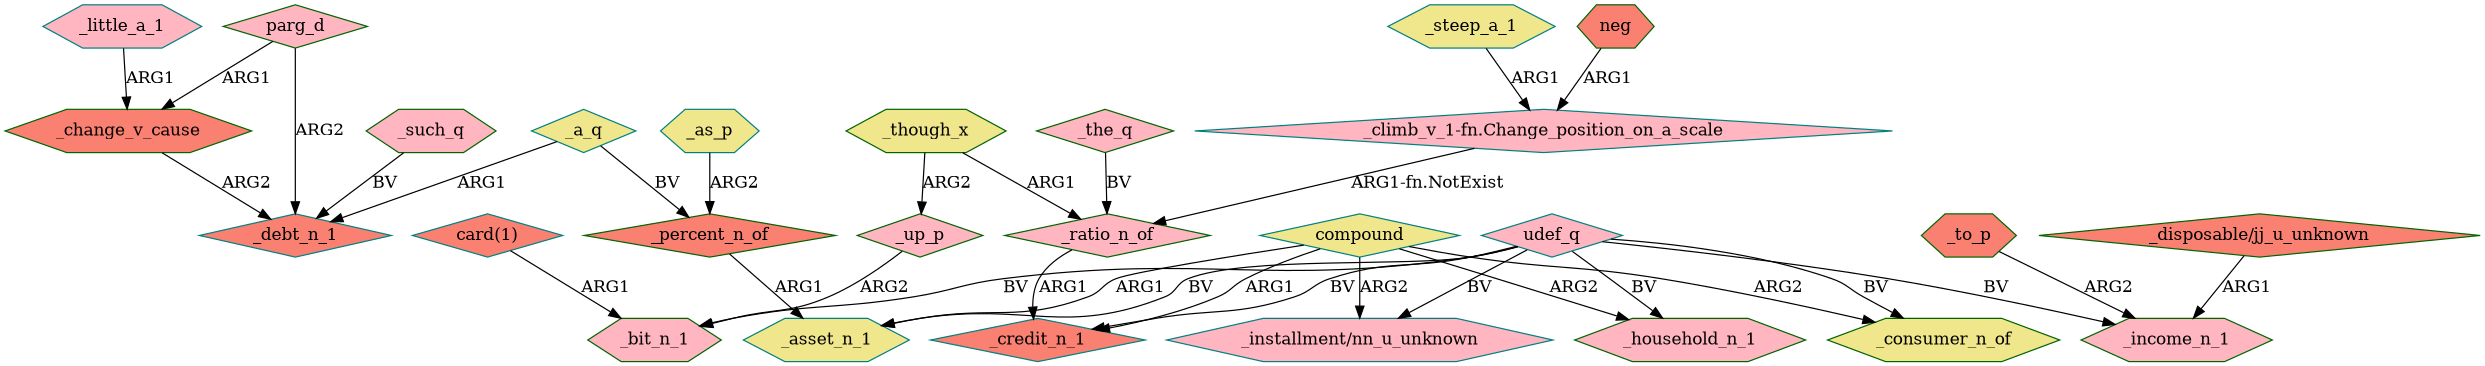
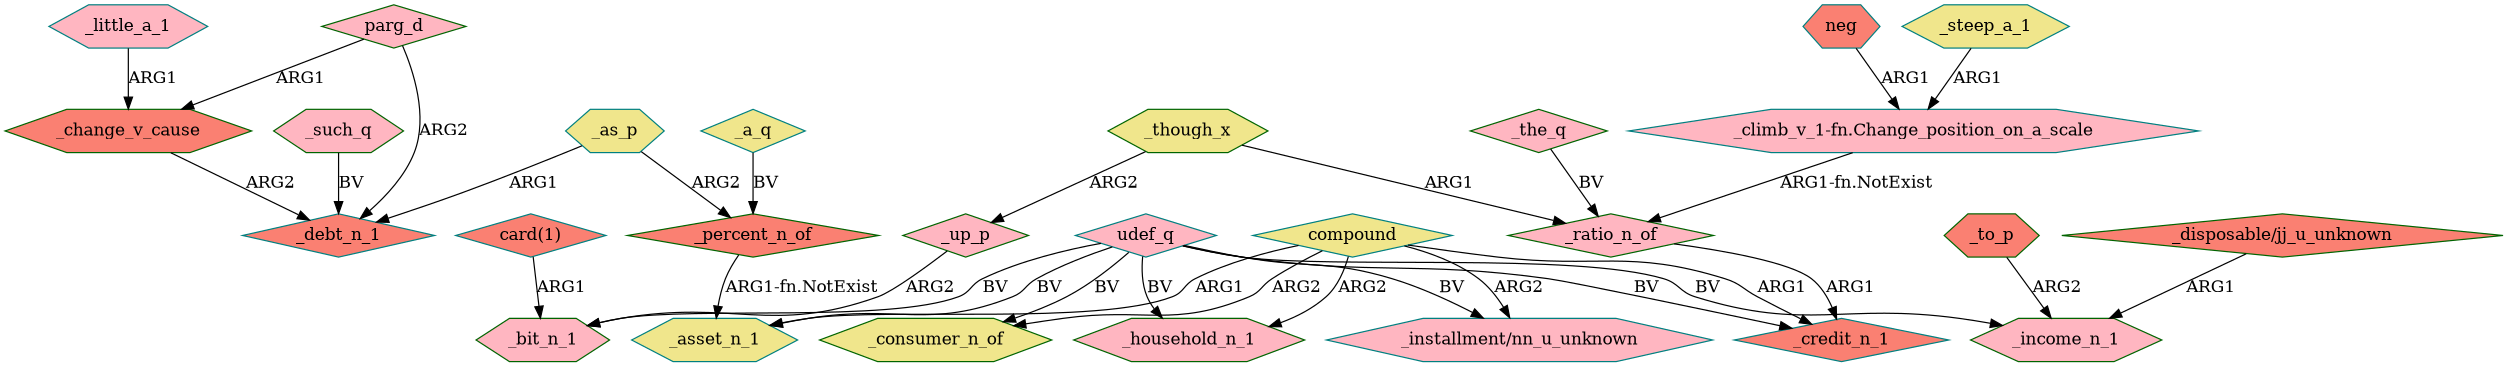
(1616, 26) -> (1841, 26)
(1544, 131) -> (1914, 131)
(450, 180) -> (486, 184)
(799, 288) -> (802, 288)
